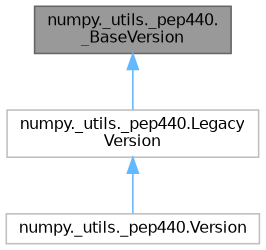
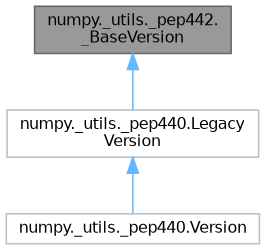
(133, 30) -> (133, 30)
